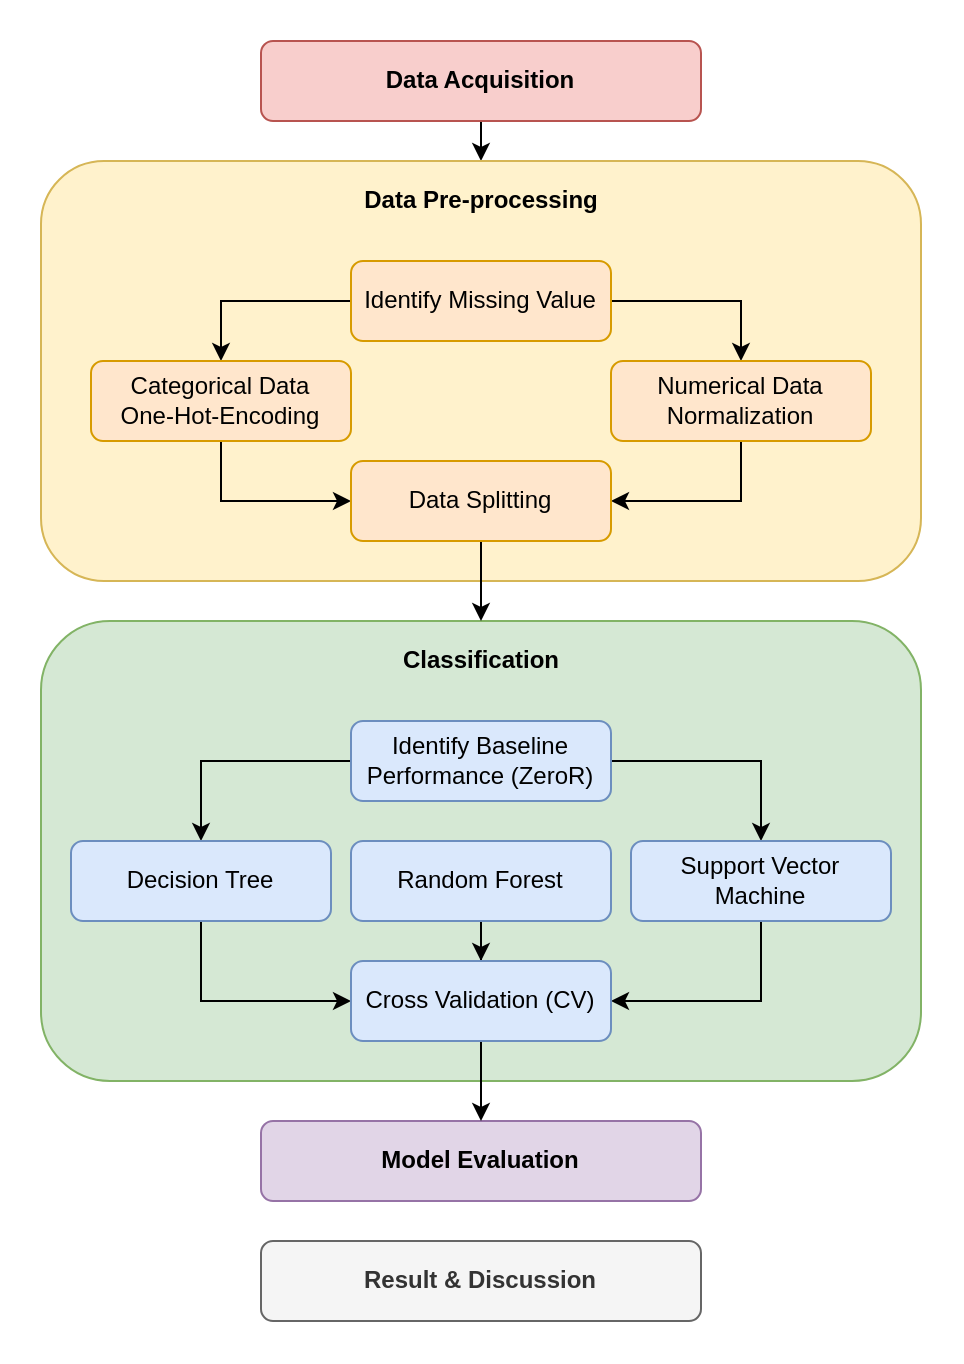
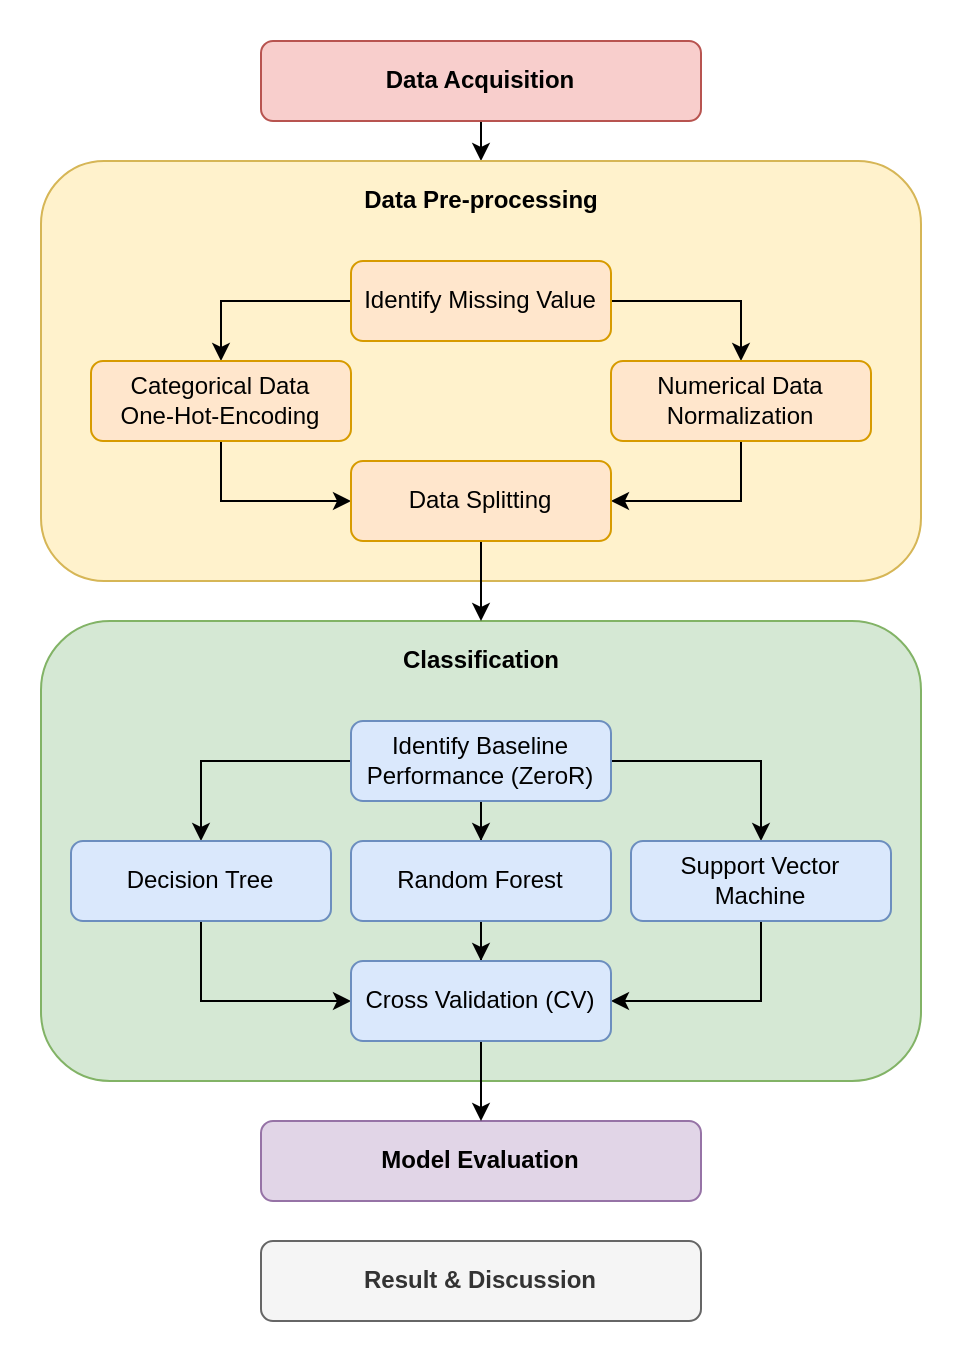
none -> (481, 828)
